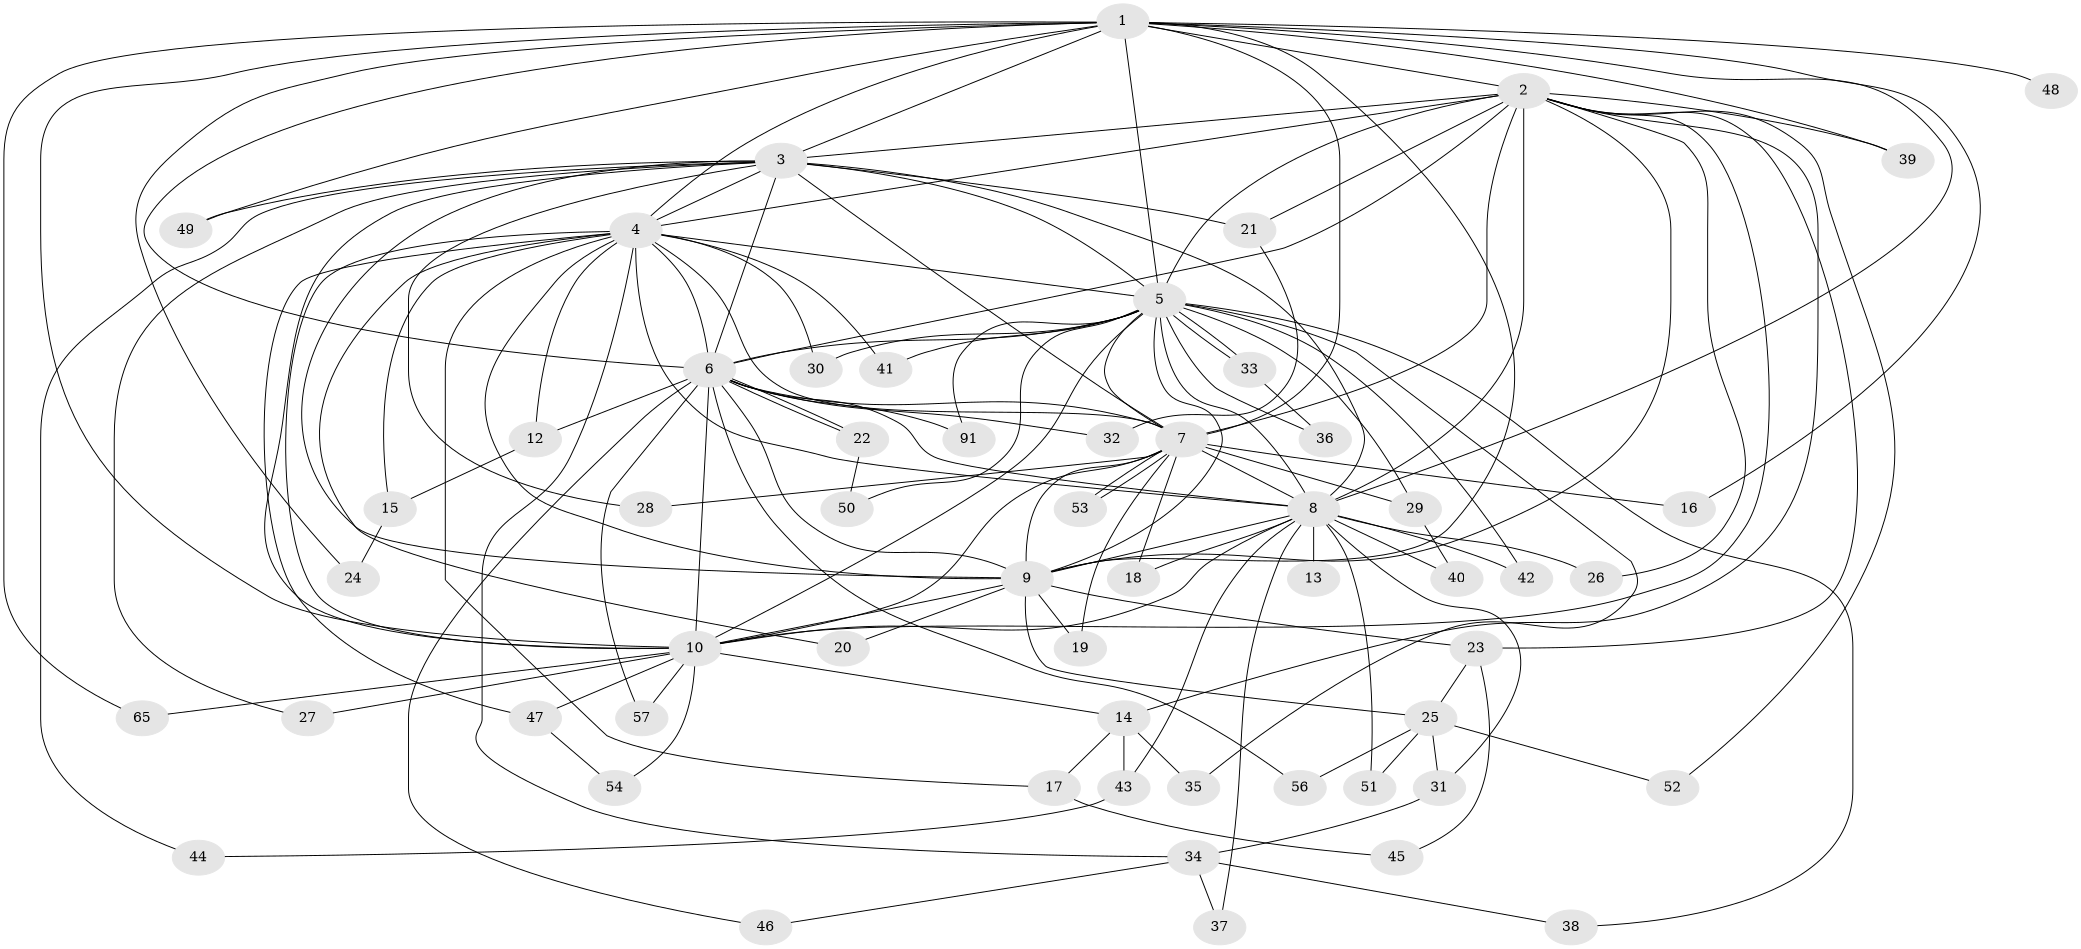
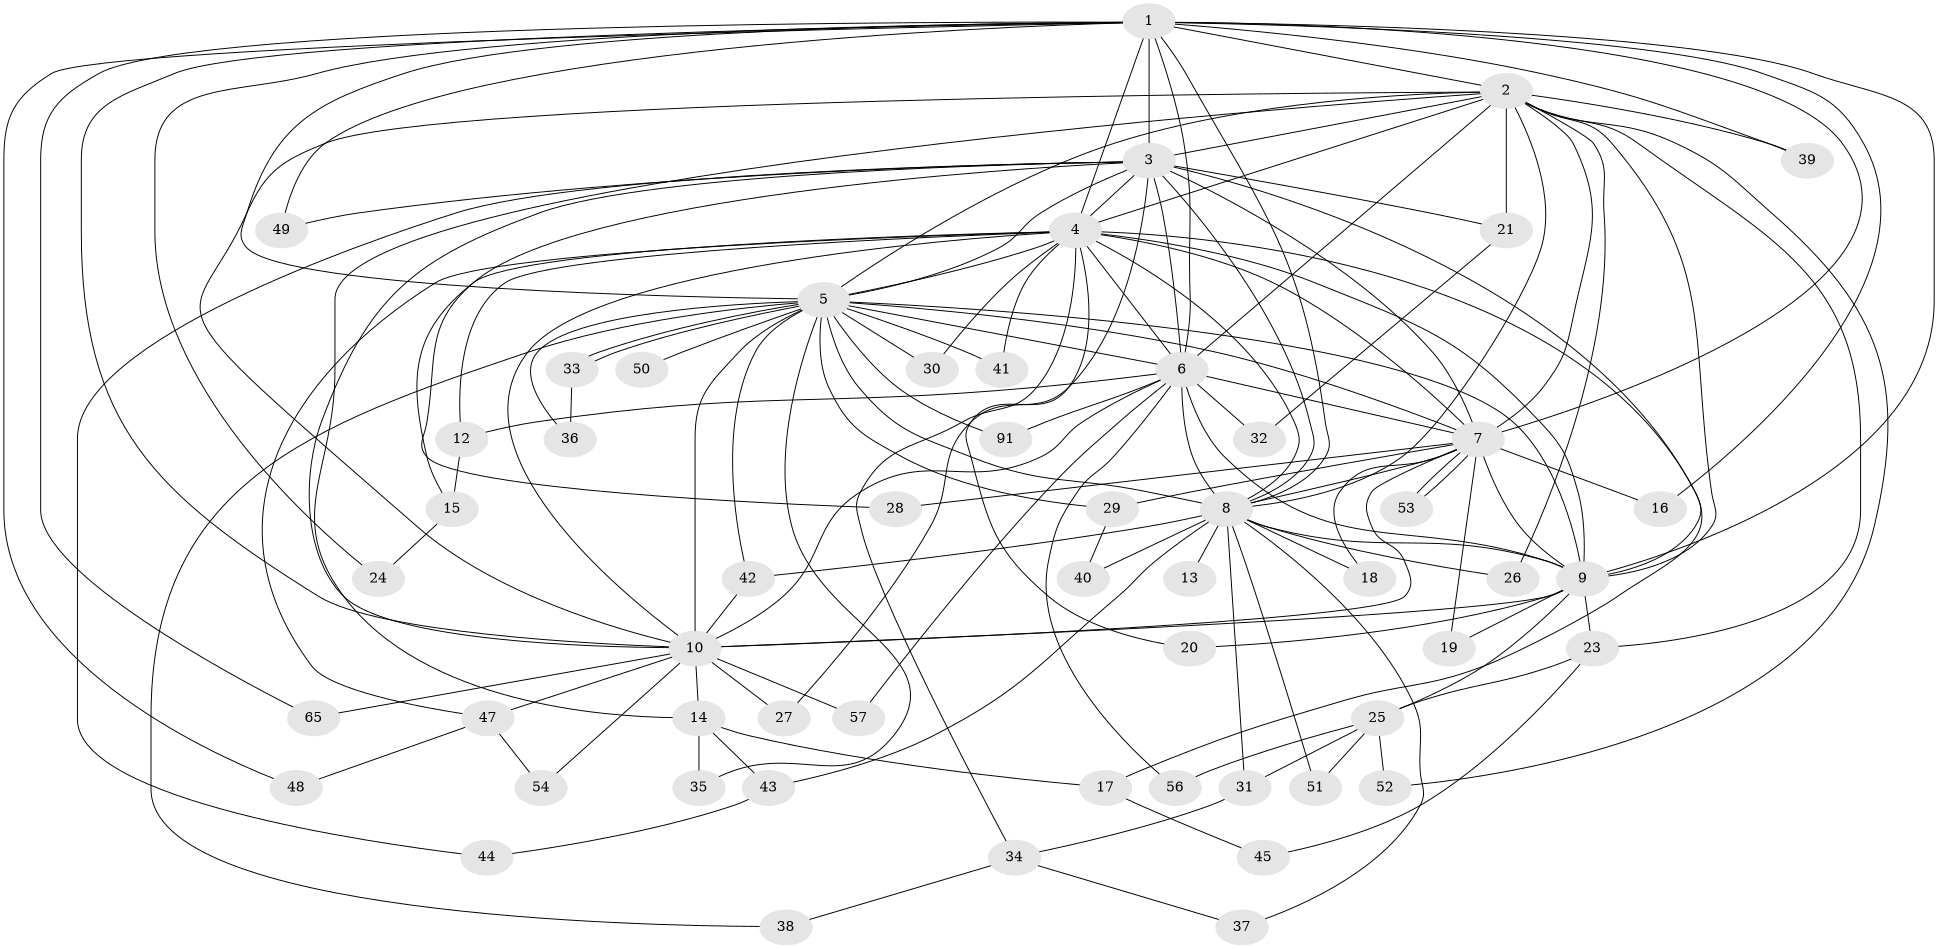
(863, 439) -> none
(1094, 620) -> (722, 614)
none -> (392, 753)
(766, 927) -> none
